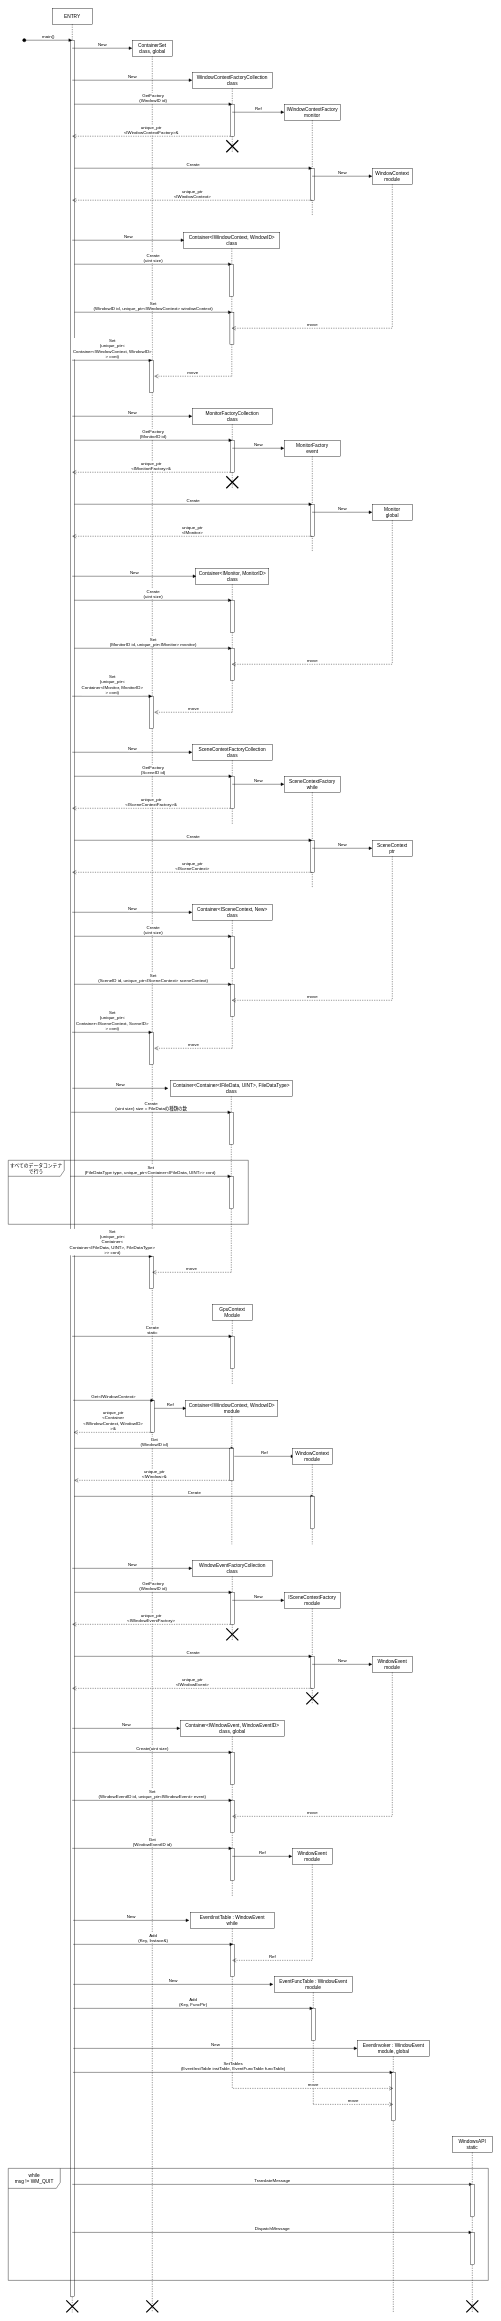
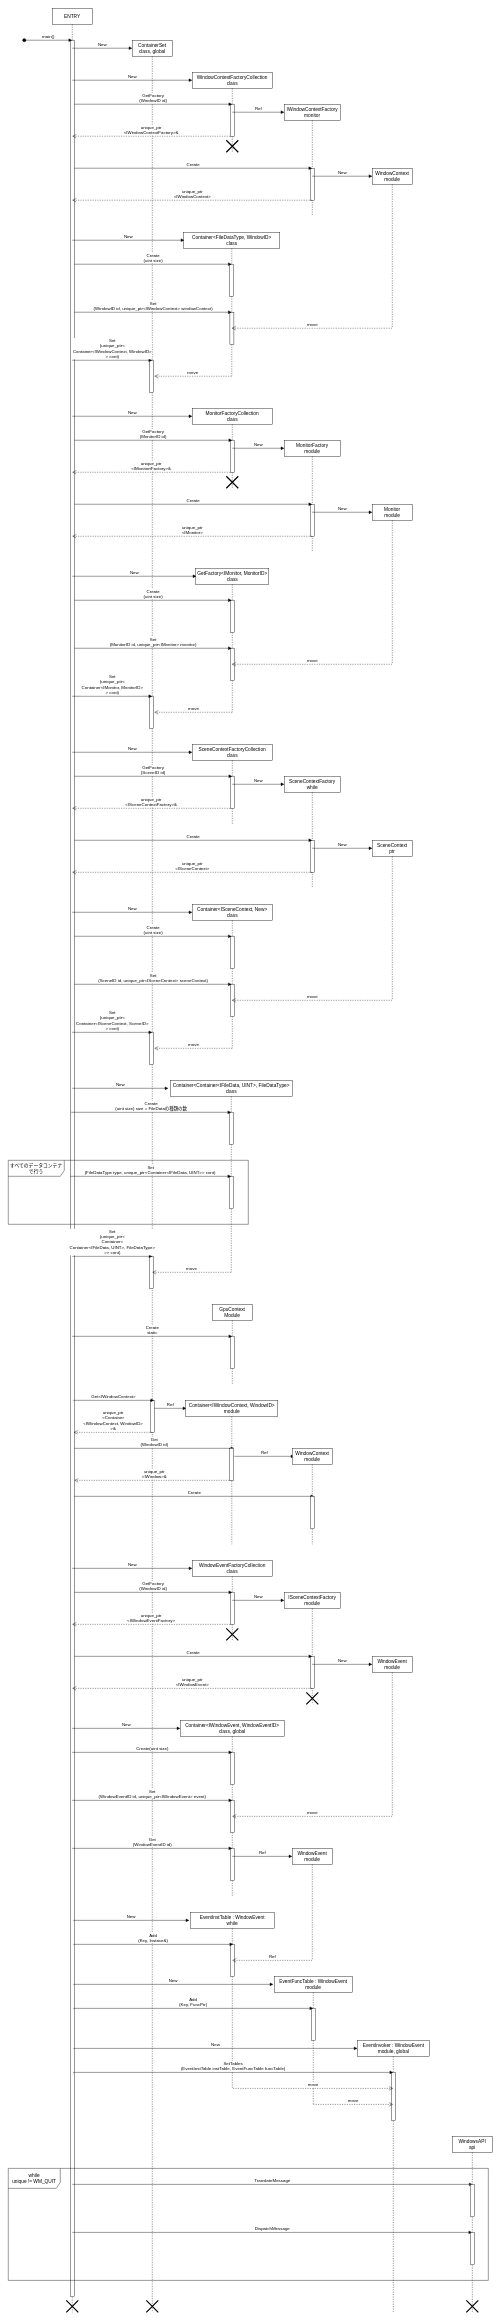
(232, 240) -> (232, 240)
(312, 448) -> (312, 448)
(392, 512) -> (392, 512)
(232, 576) -> (232, 576)
(472, 2144) -> (472, 2144)
(34, 2178) -> (34, 2178)
